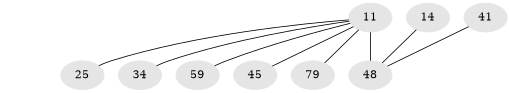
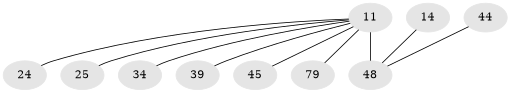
(486, 18) -> (486, 18)
none -> (25, 75)
(198, 75) -> (198, 75)
